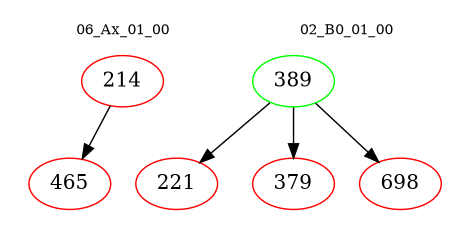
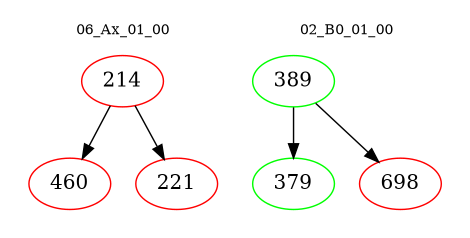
(251, 119) -> (146, 126)
(70, 184) -> (70, 184)
(294, 184) -> (294, 184)
